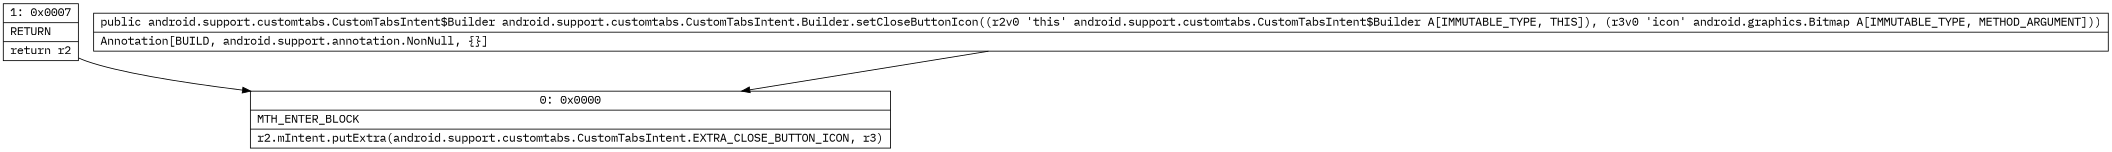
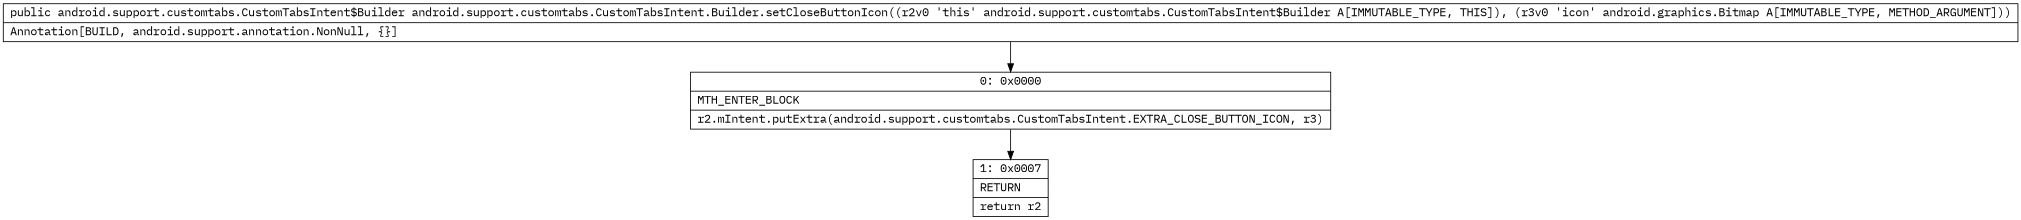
(160, 78) -> (1011, 140)
